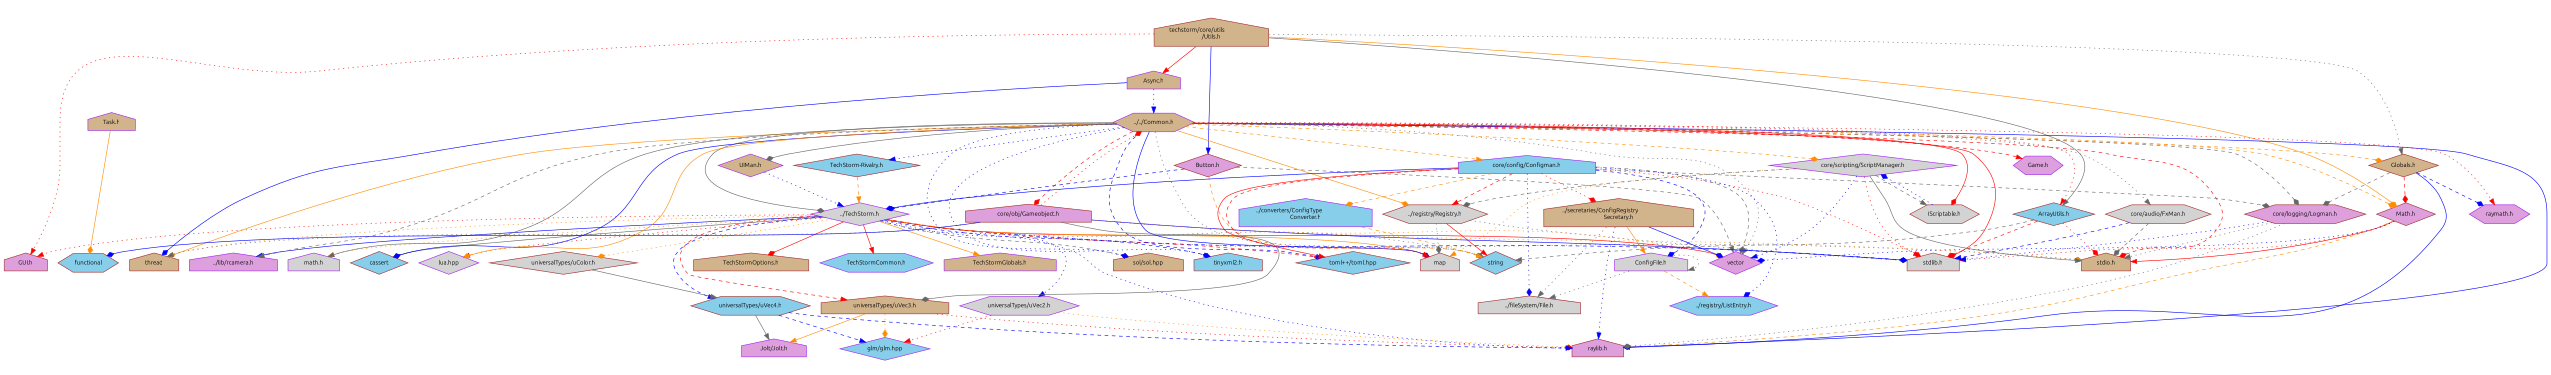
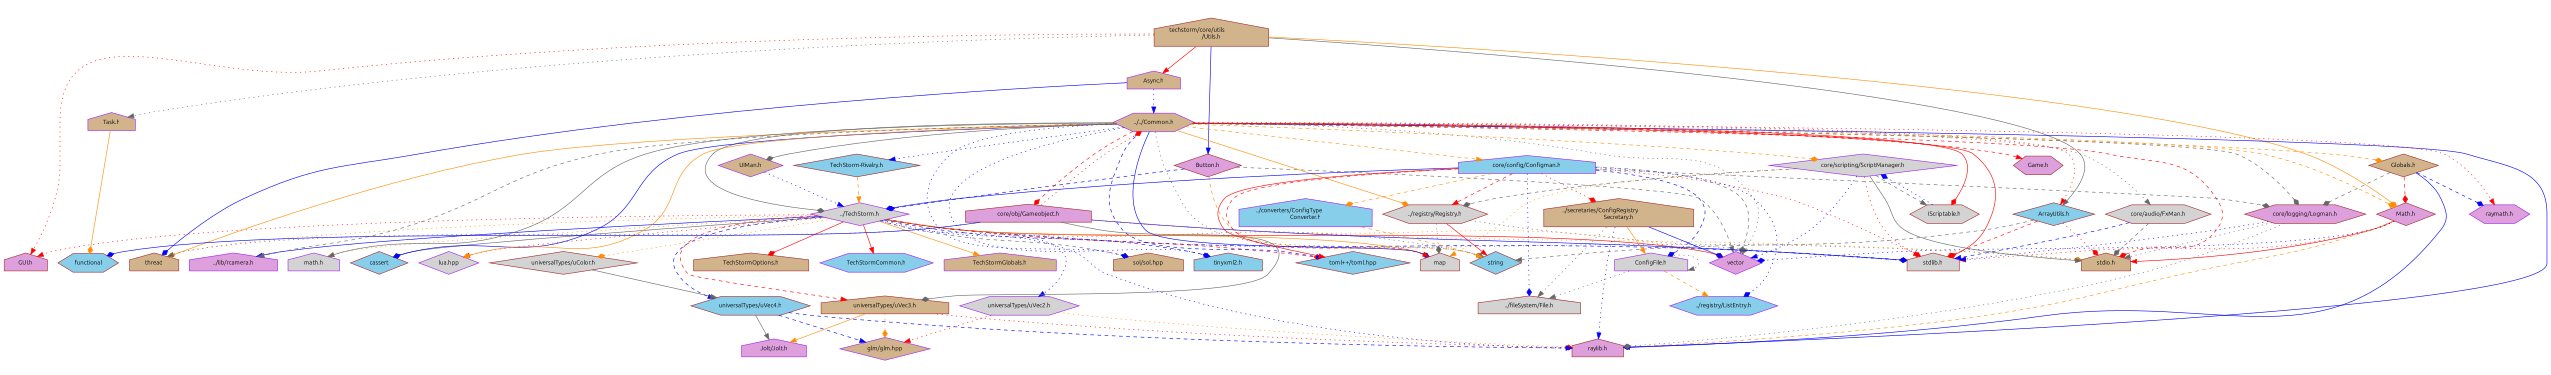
(1859, 42) -> (643, 59)
(2038, 165) -> (2038, 165)
(885, 349) -> (885, 349)
